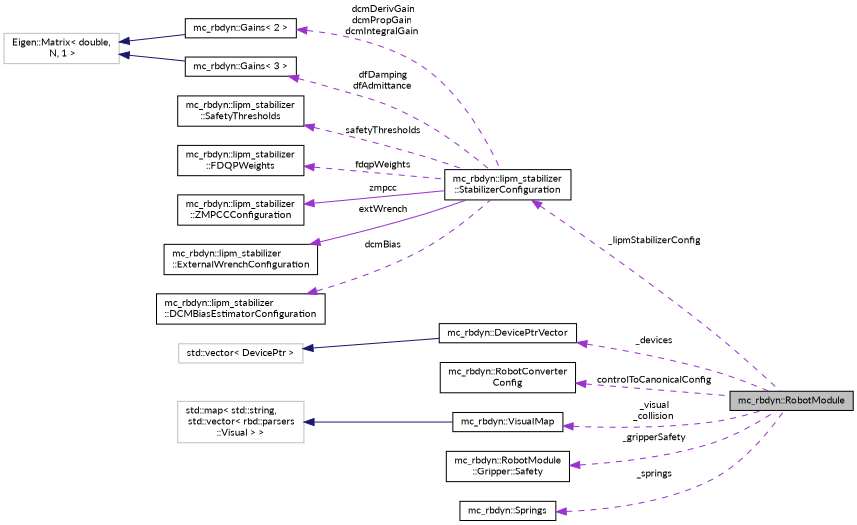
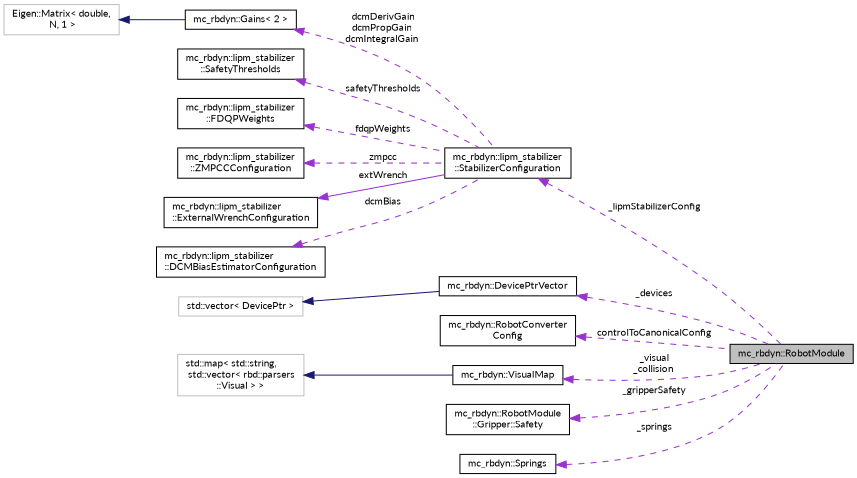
(241, 67) -> none
(379, 197) -> (379, 163)
